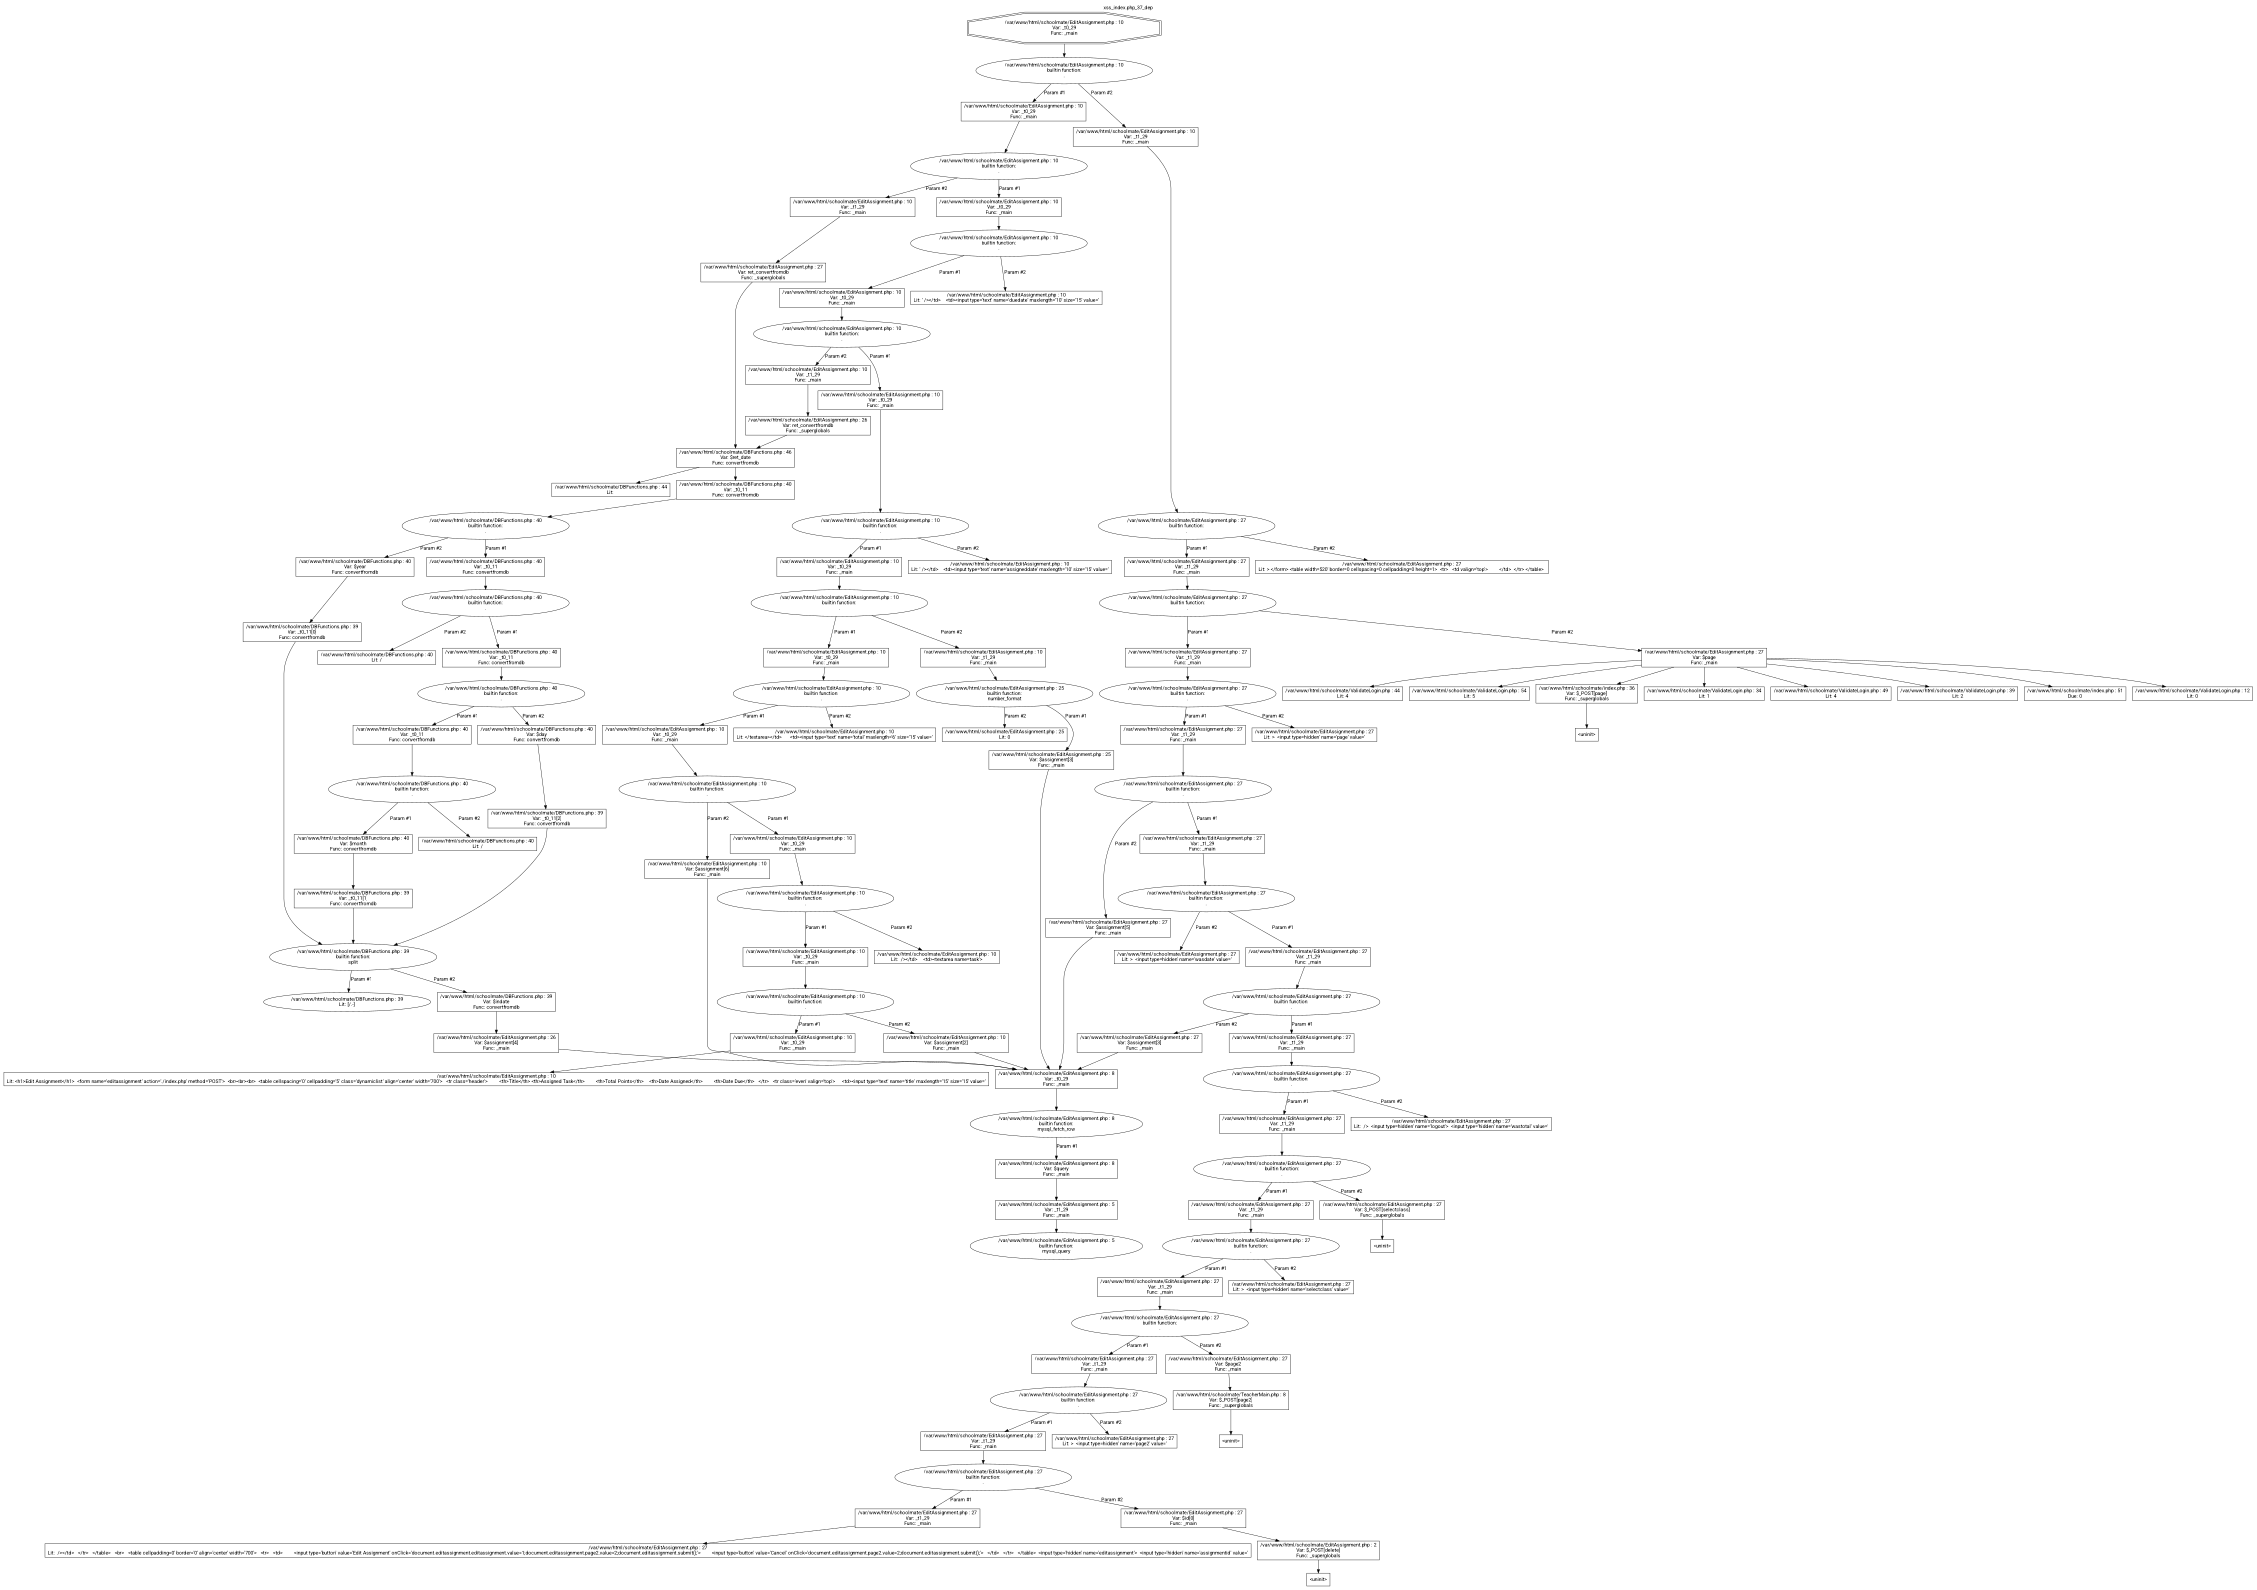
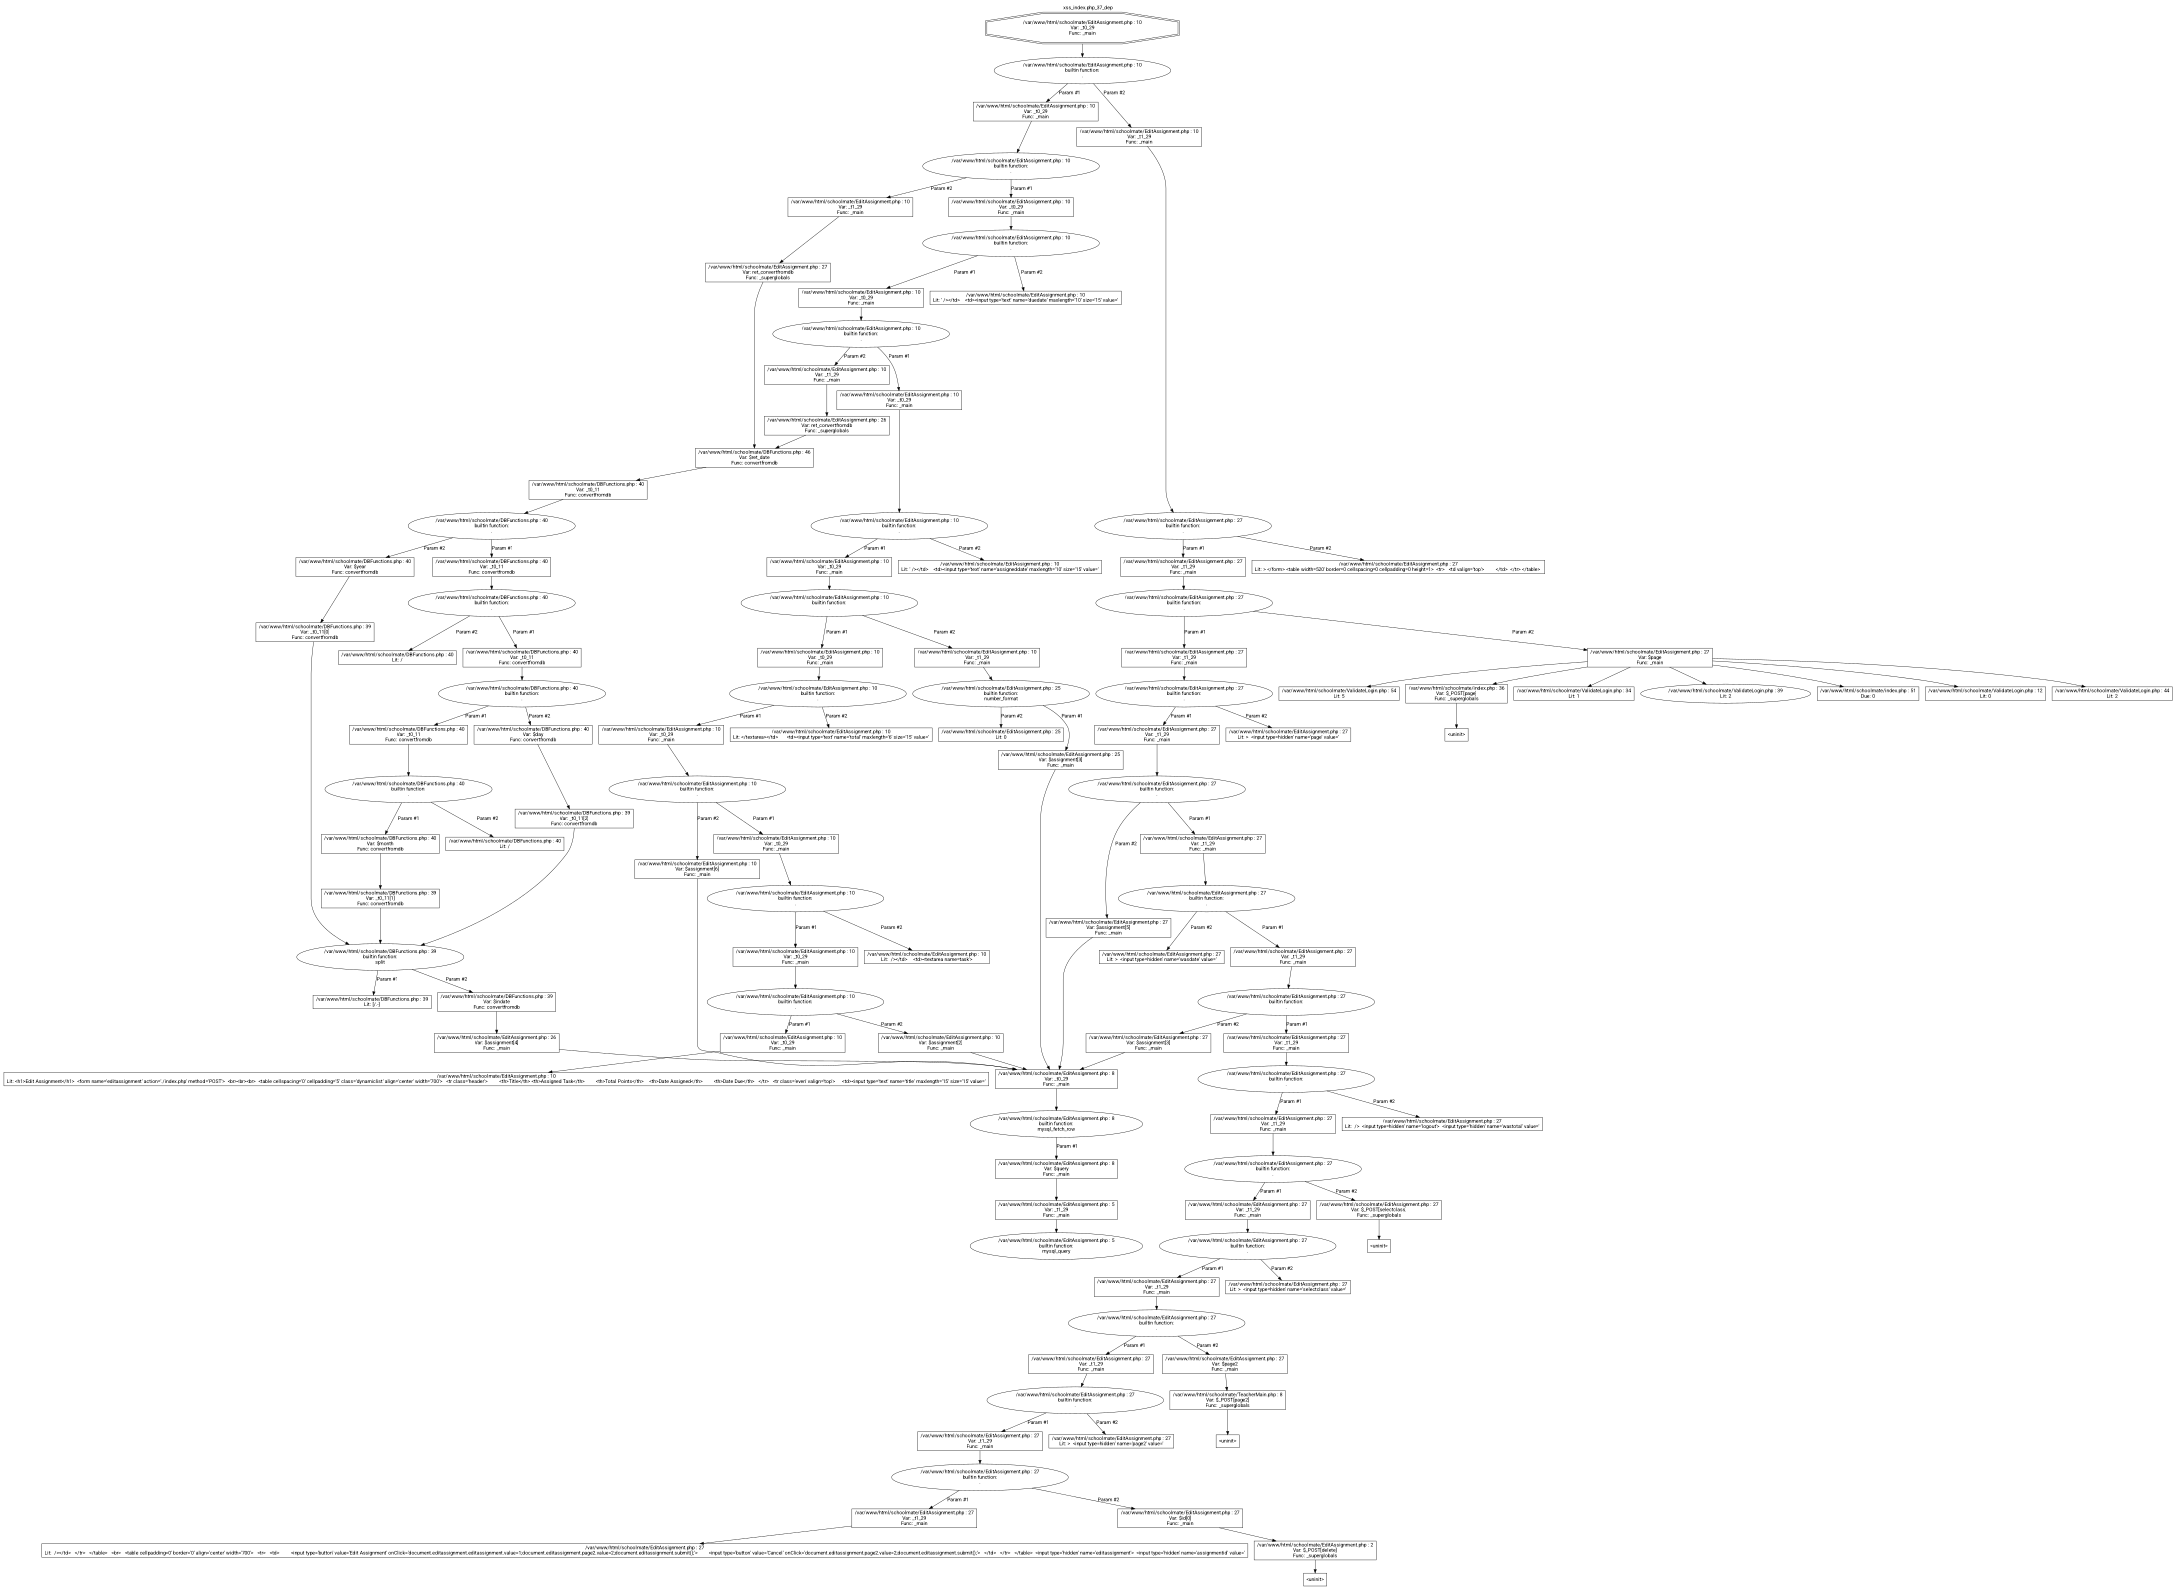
(611, 490) -> none
(1343, 694) -> (2112, 694)
(1831, 694) -> none
(1958, 694) -> (1726, 694)
(347, 1002) -> (372, 1002)
